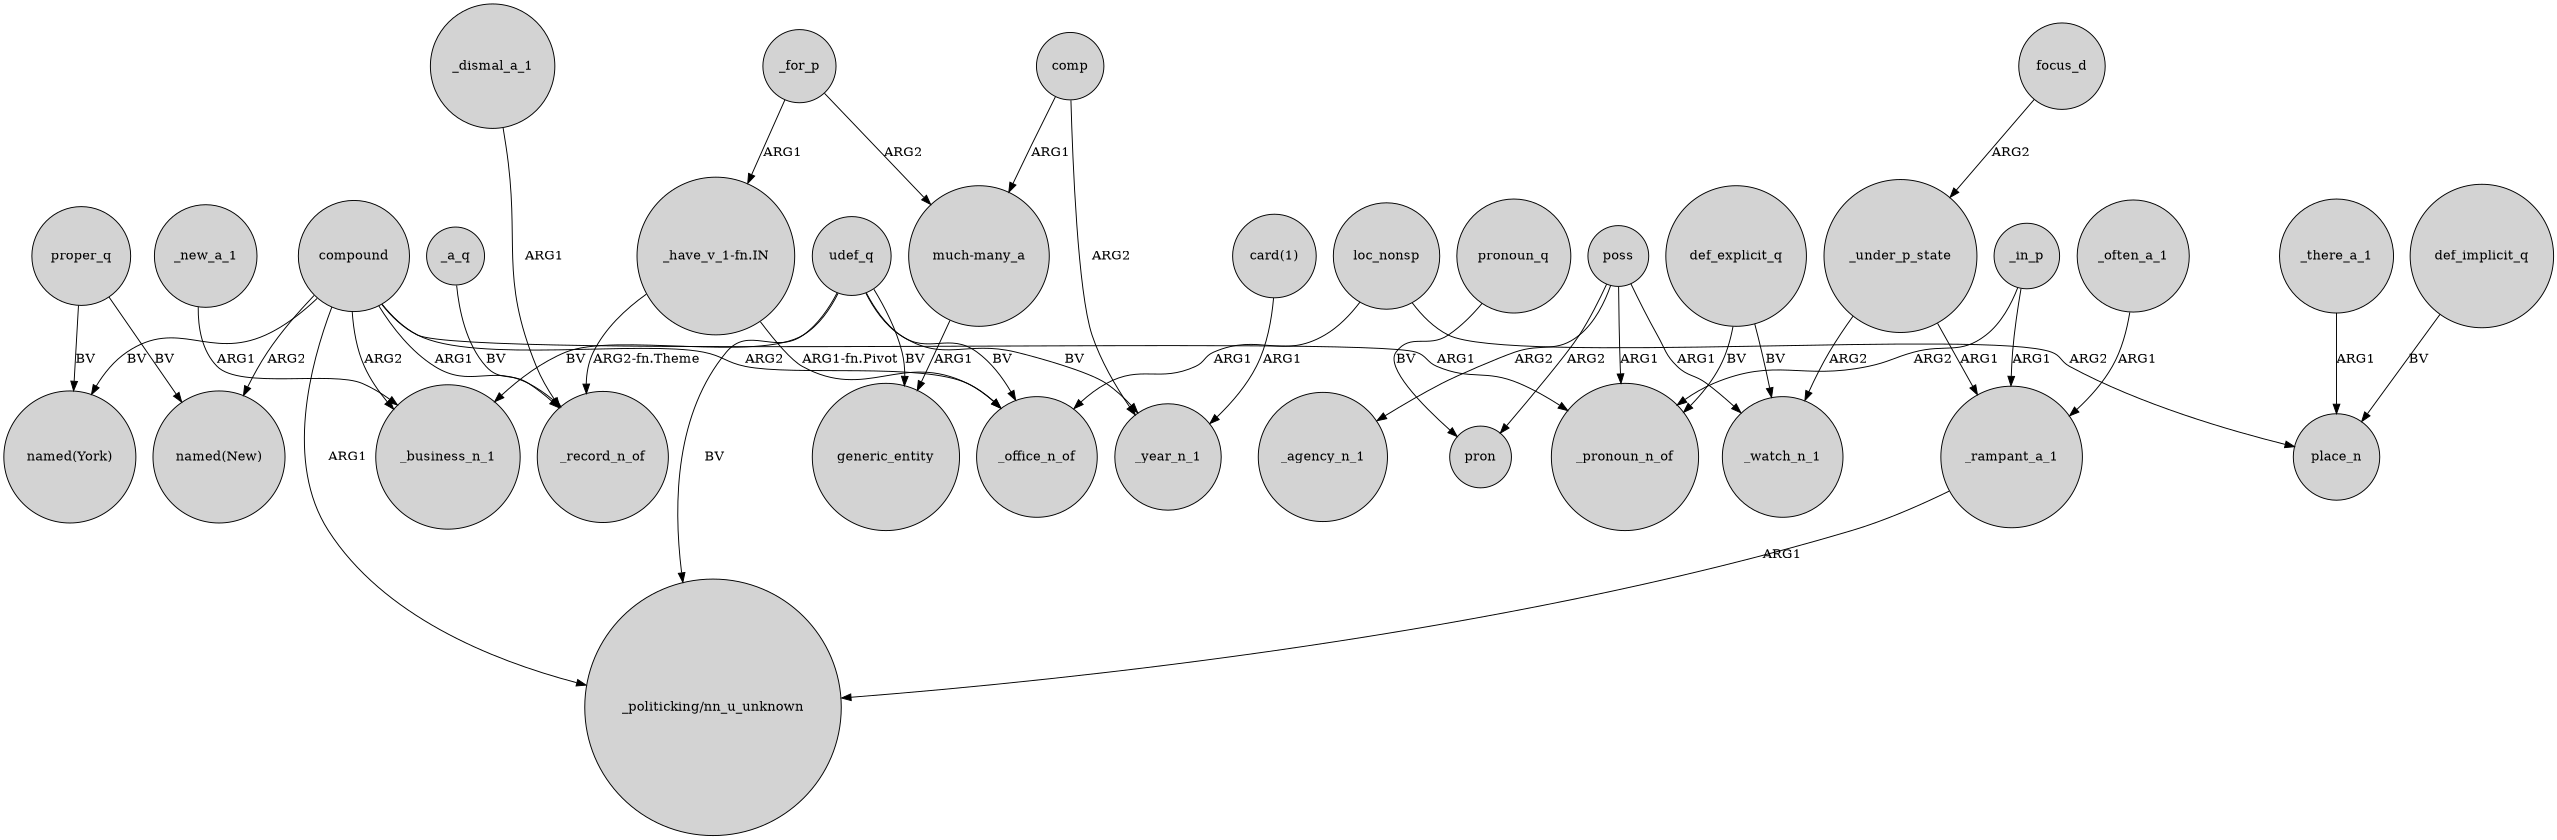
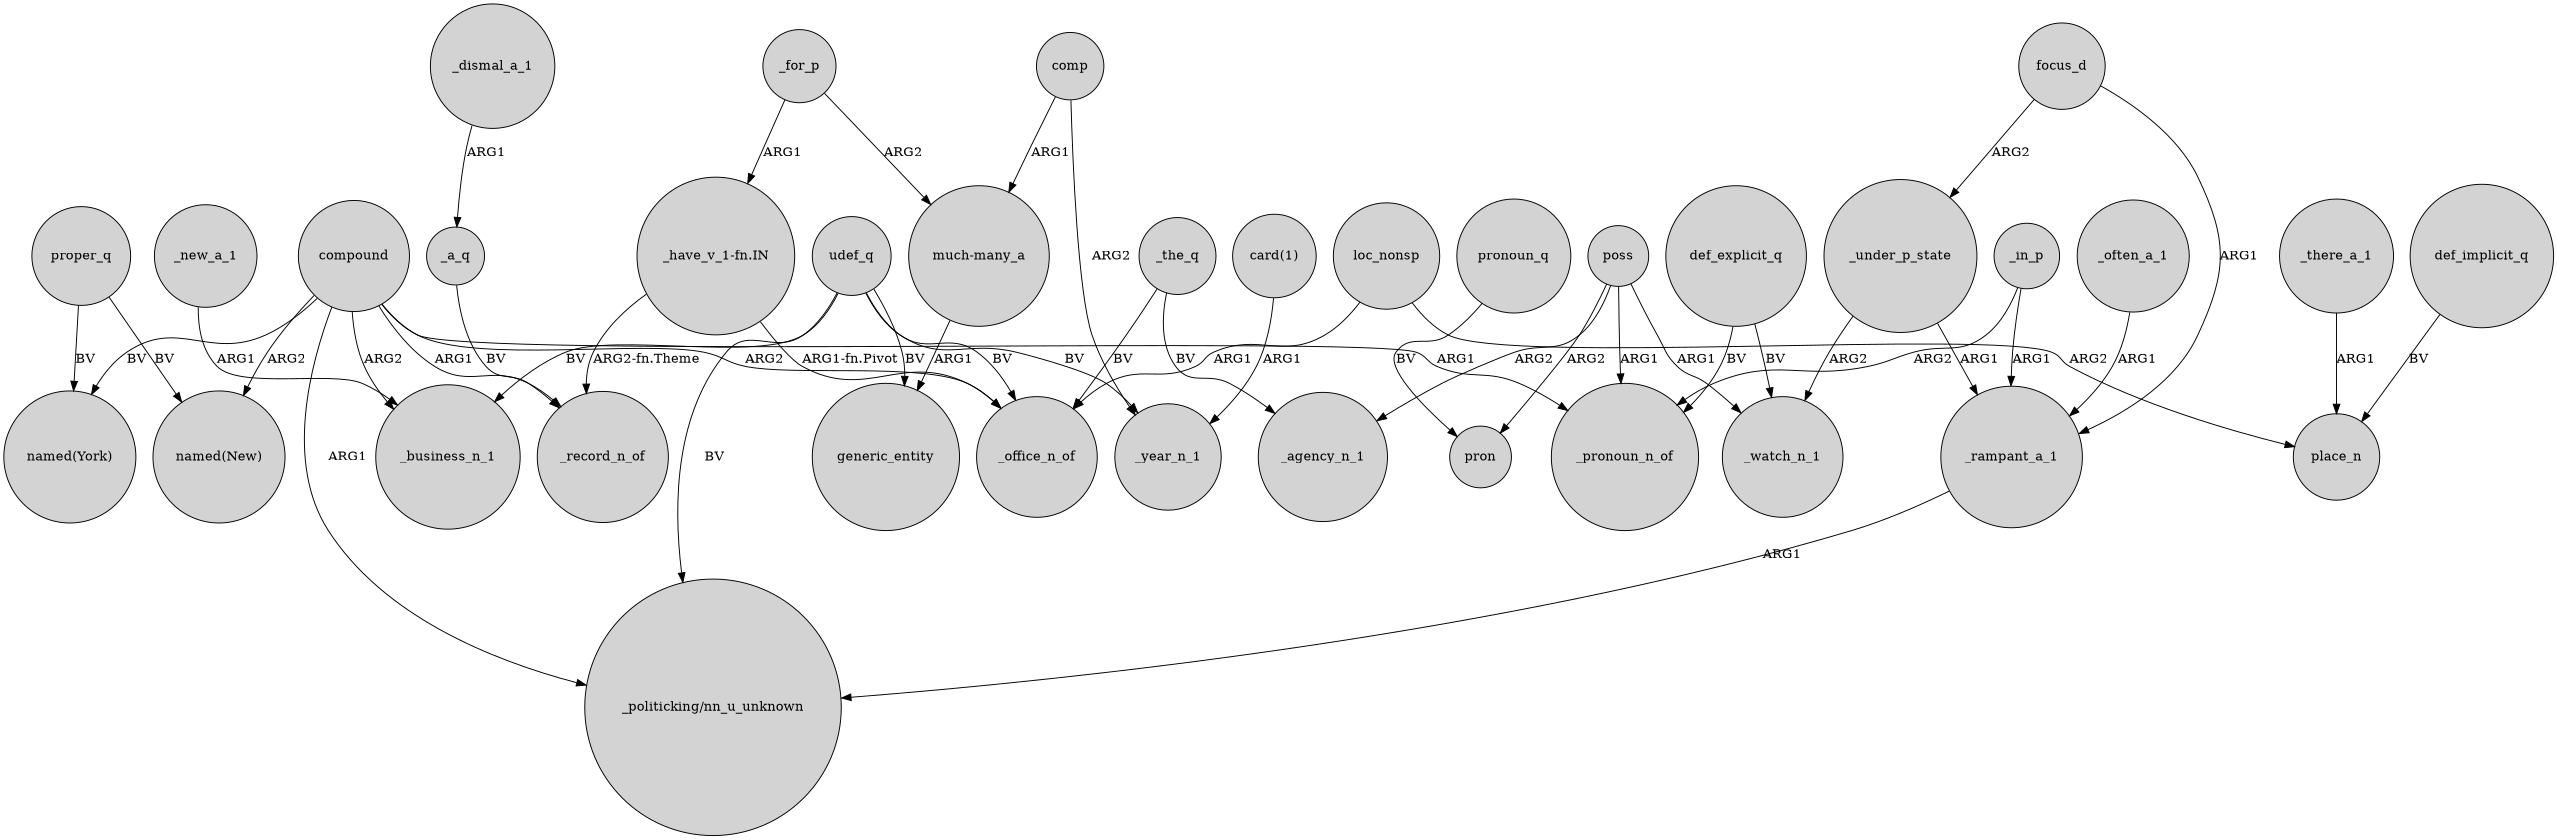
none -> (1178, 256)
none -> (2220, 262)
(513, 267) -> (463, 171)
